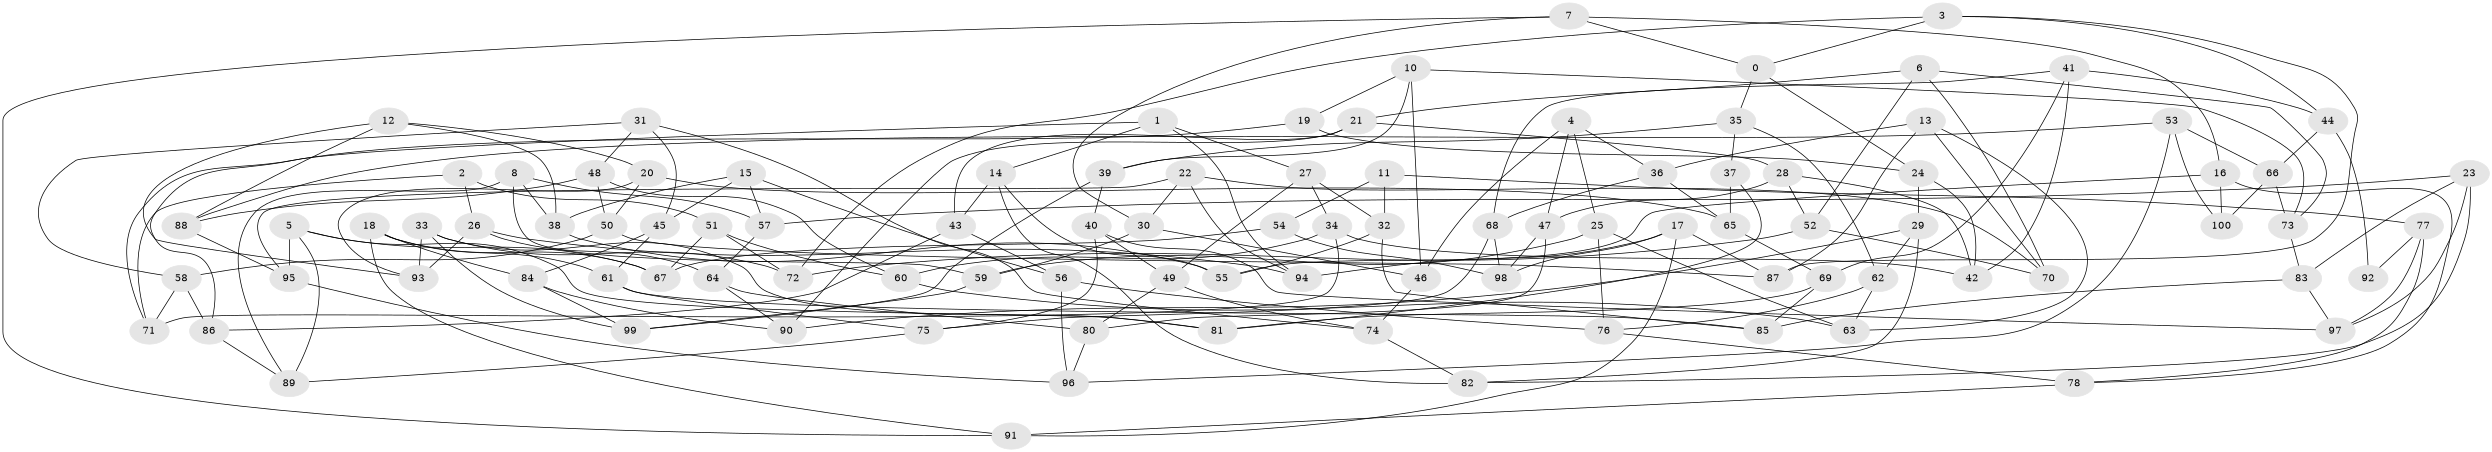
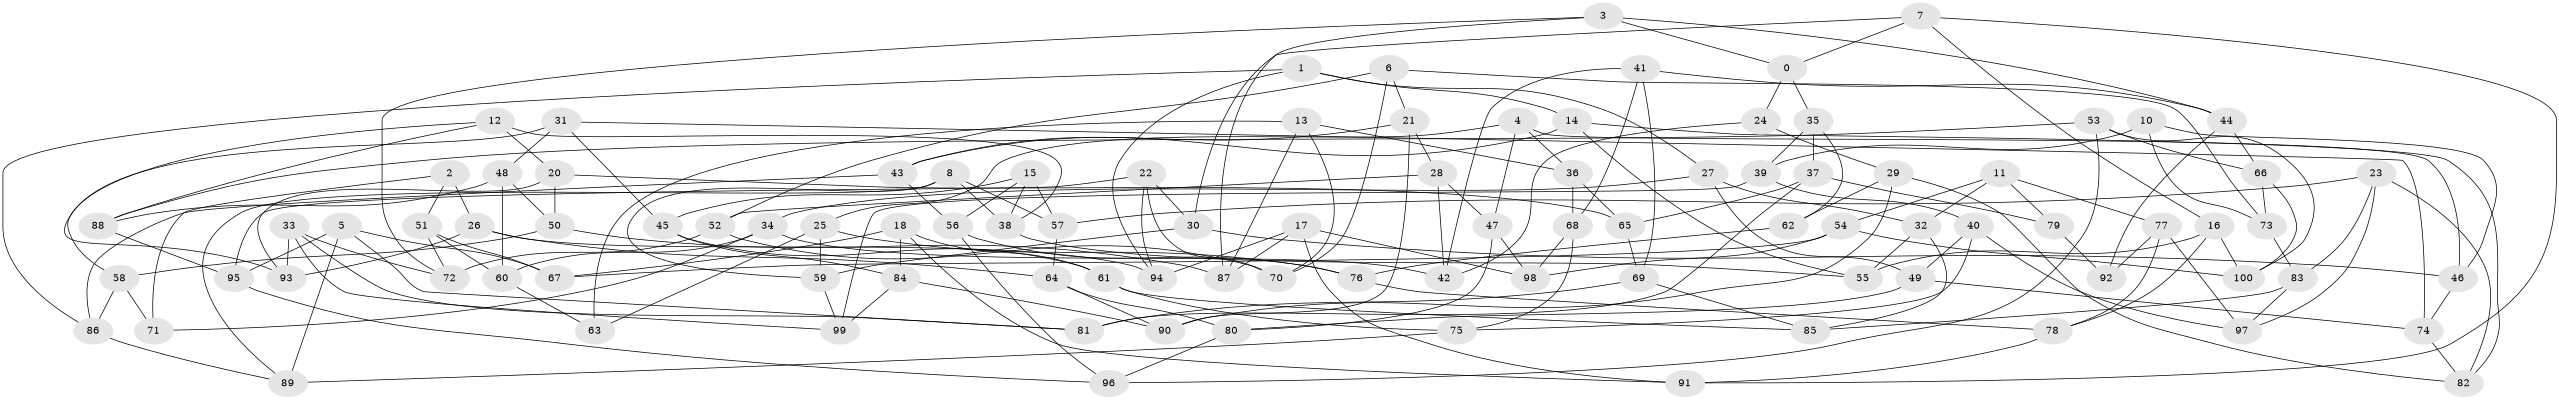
(1304, 121) -> none
none -> (2054, 226)
none -> (2105, 262)
(1864, 305) -> none
